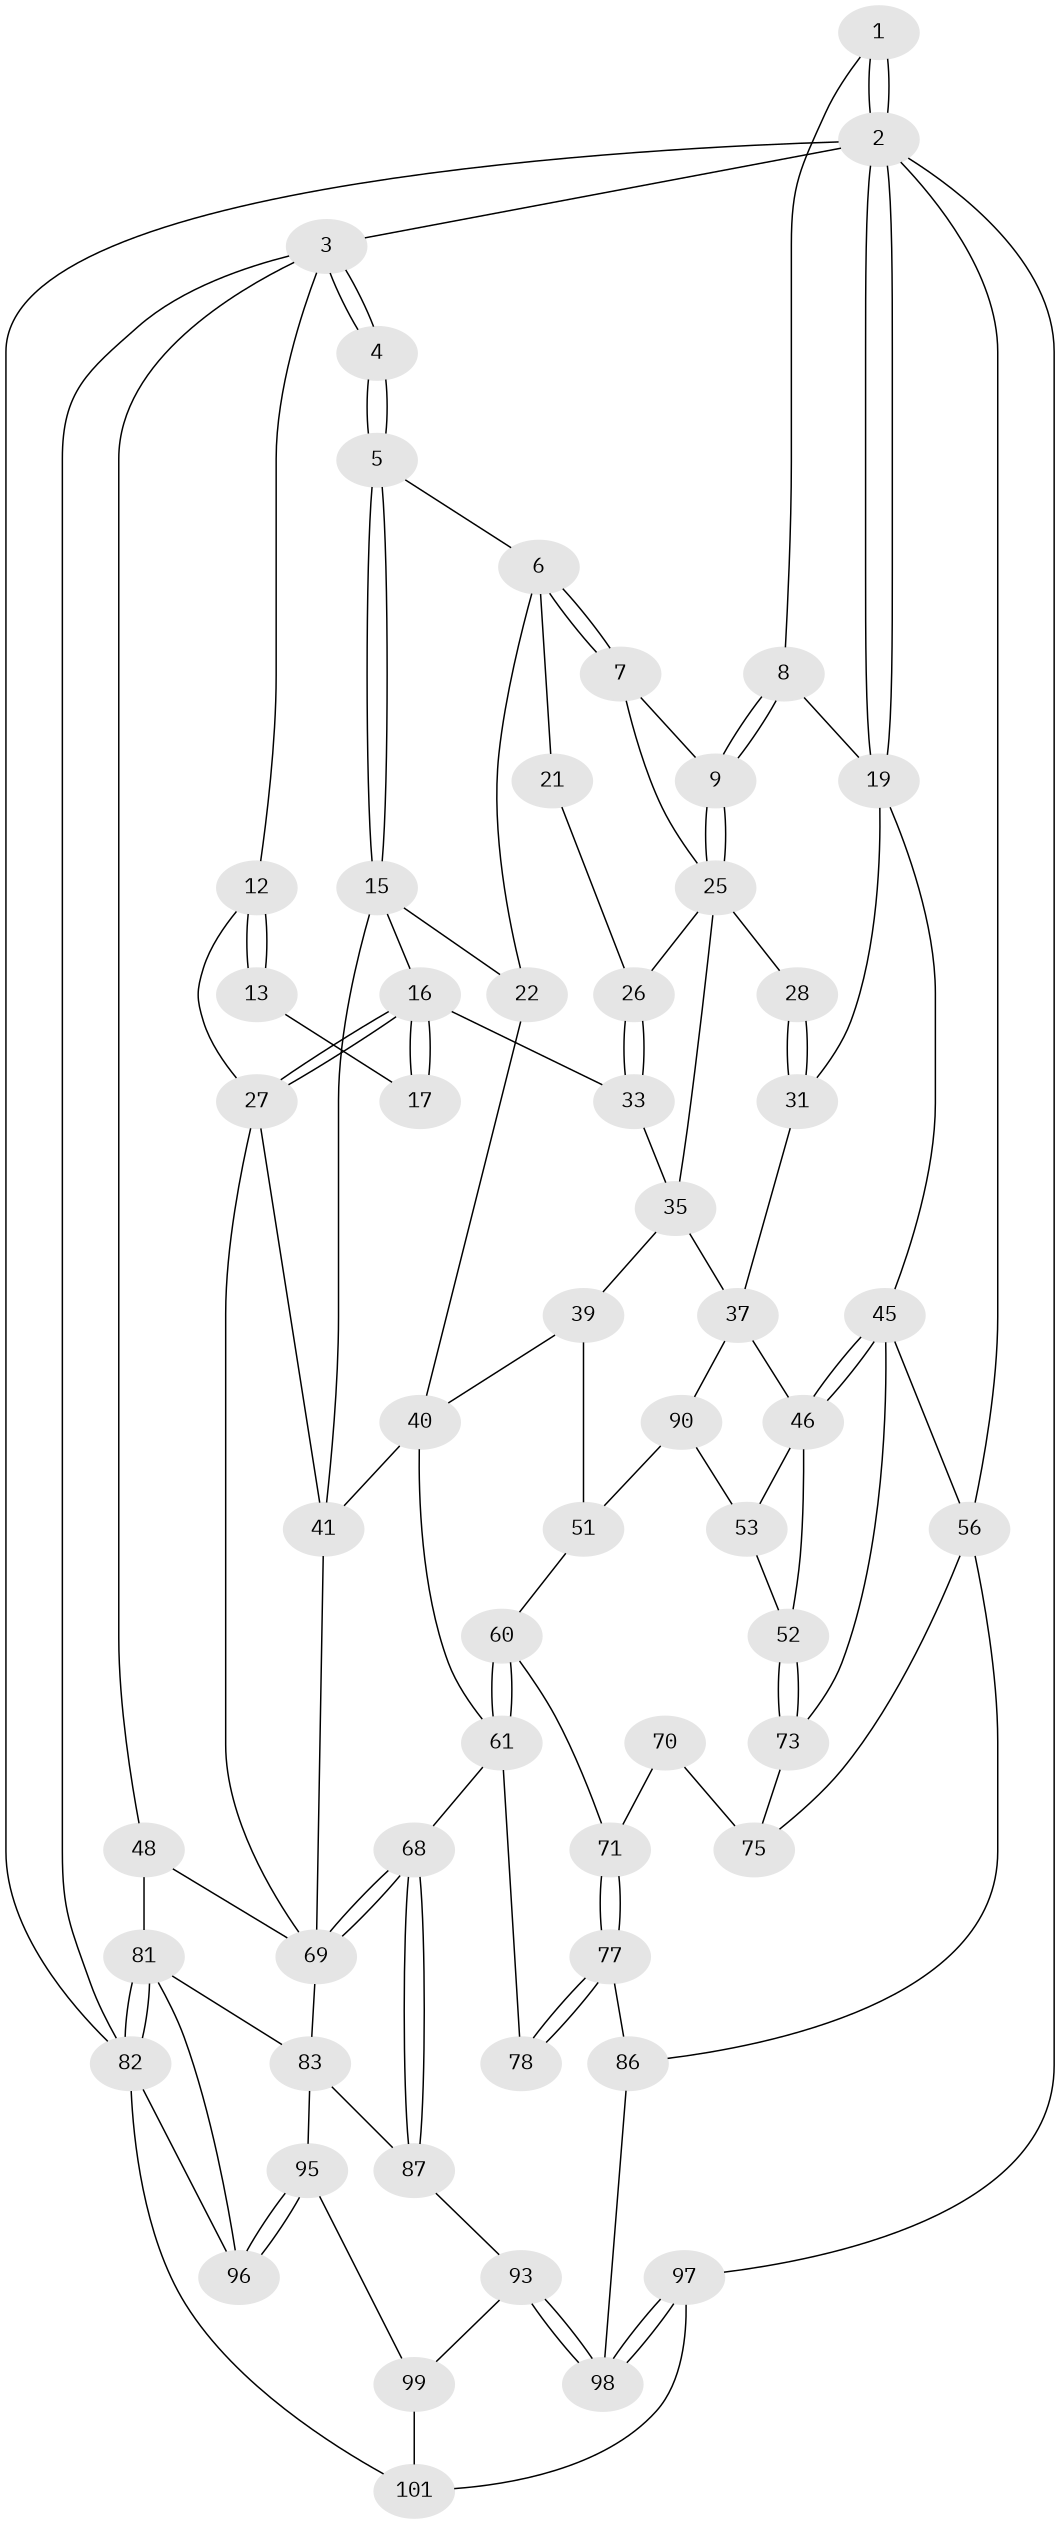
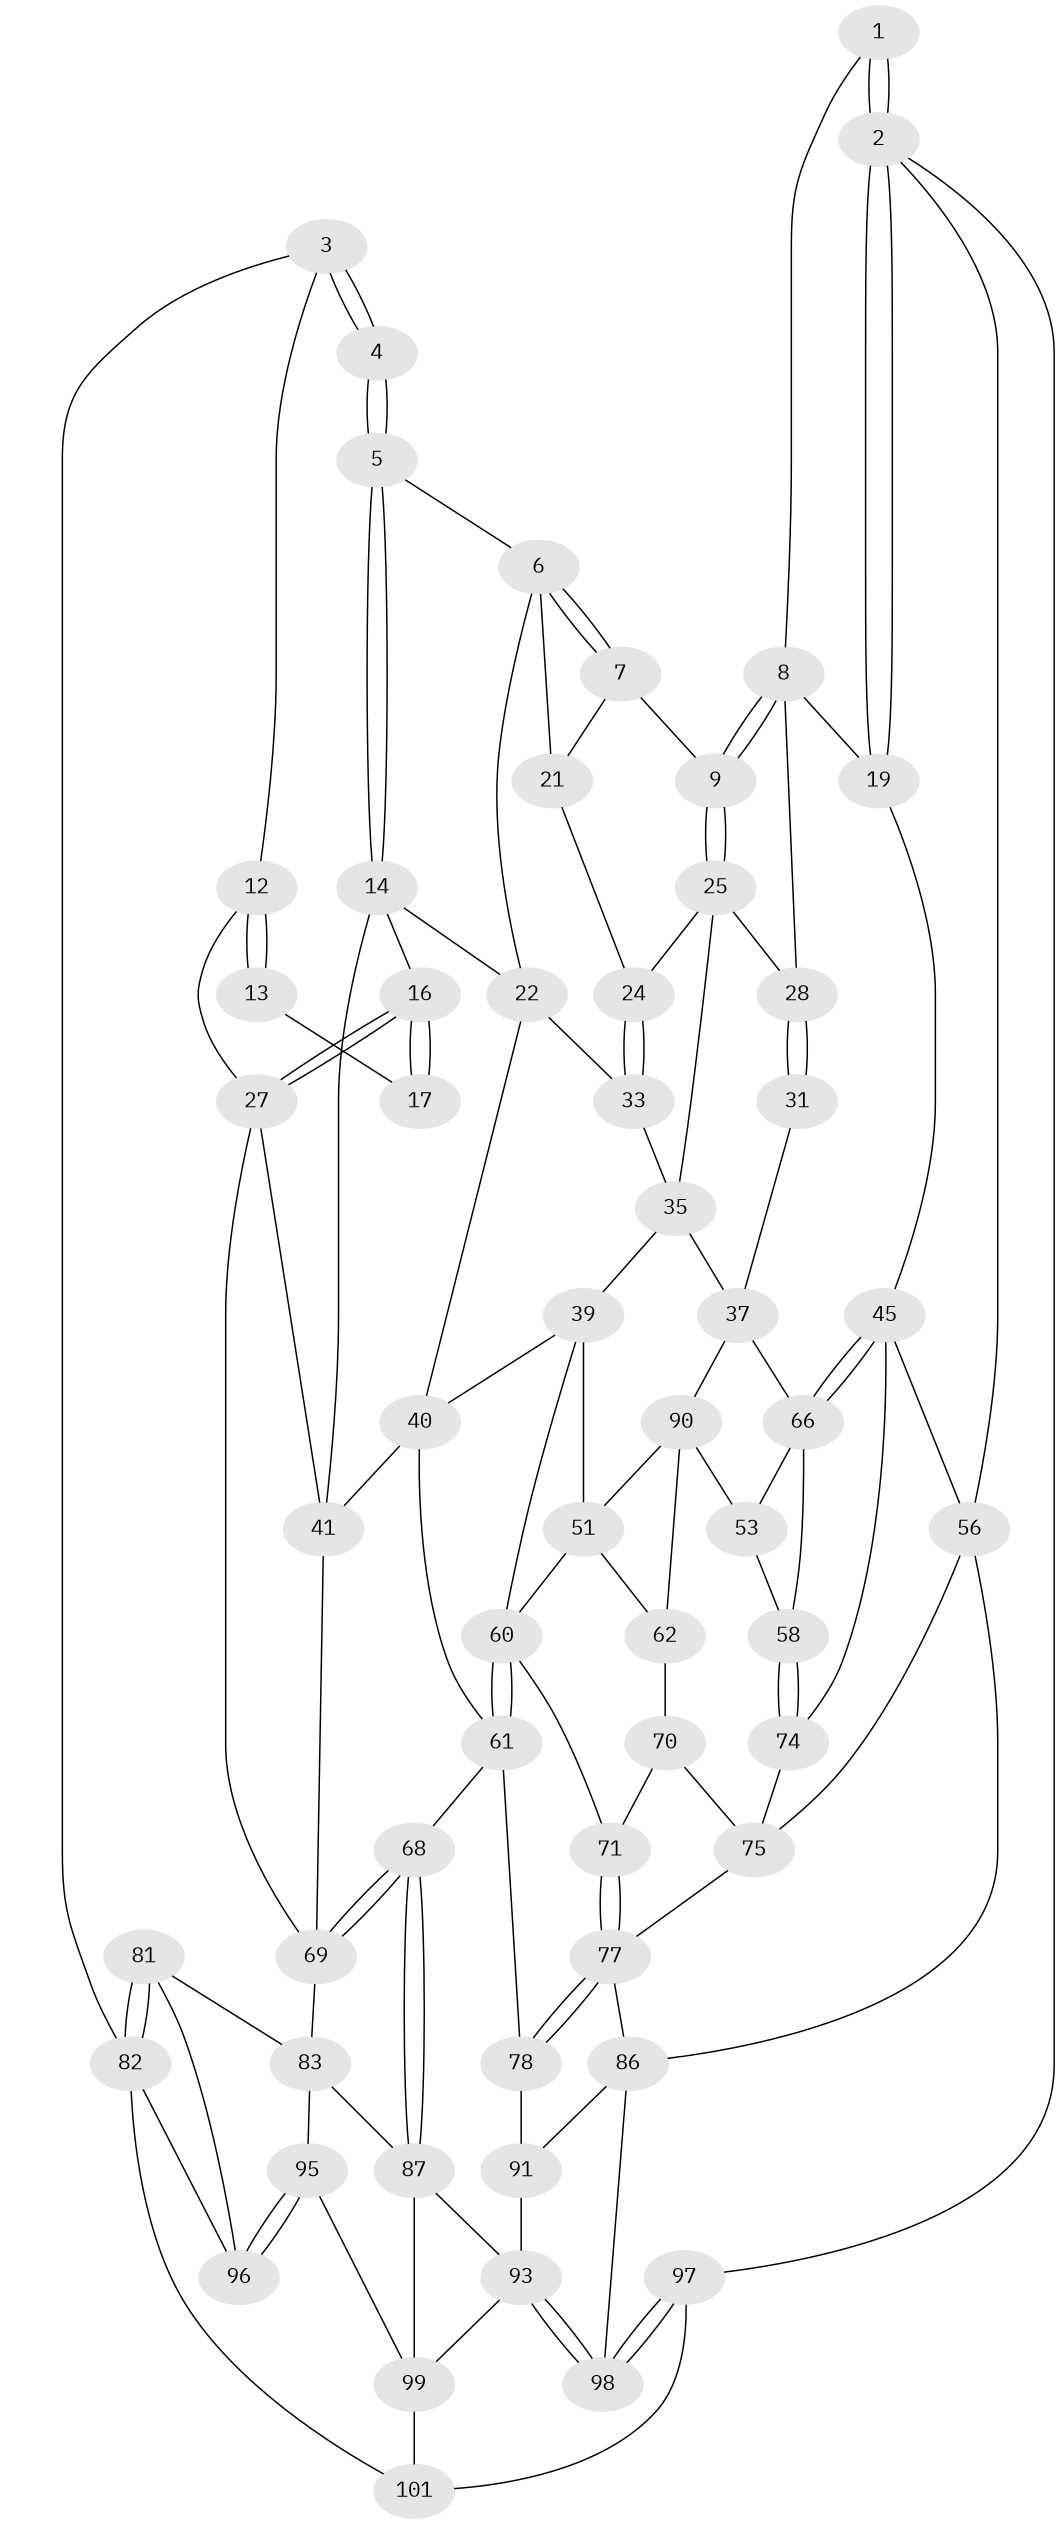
(603, 193) -> none
(6, 766) -> none
(653, 786) -> (586, 728)
none -> (791, 834)
(377, 888) -> (377, 888)
(870, 949) -> none
(634, 995) -> (634, 995)
(527, 1048) -> (580, 1048)
(803, 1422) -> (803, 1422)
none -> (537, 1475)
none -> (665, 1636)
(788, 1636) -> (788, 1636)
(788, 1743) -> (788, 1743)
(144, 1850) -> none
none -> (682, 1903)
none -> (521, 2171)
none -> (414, 2278)
